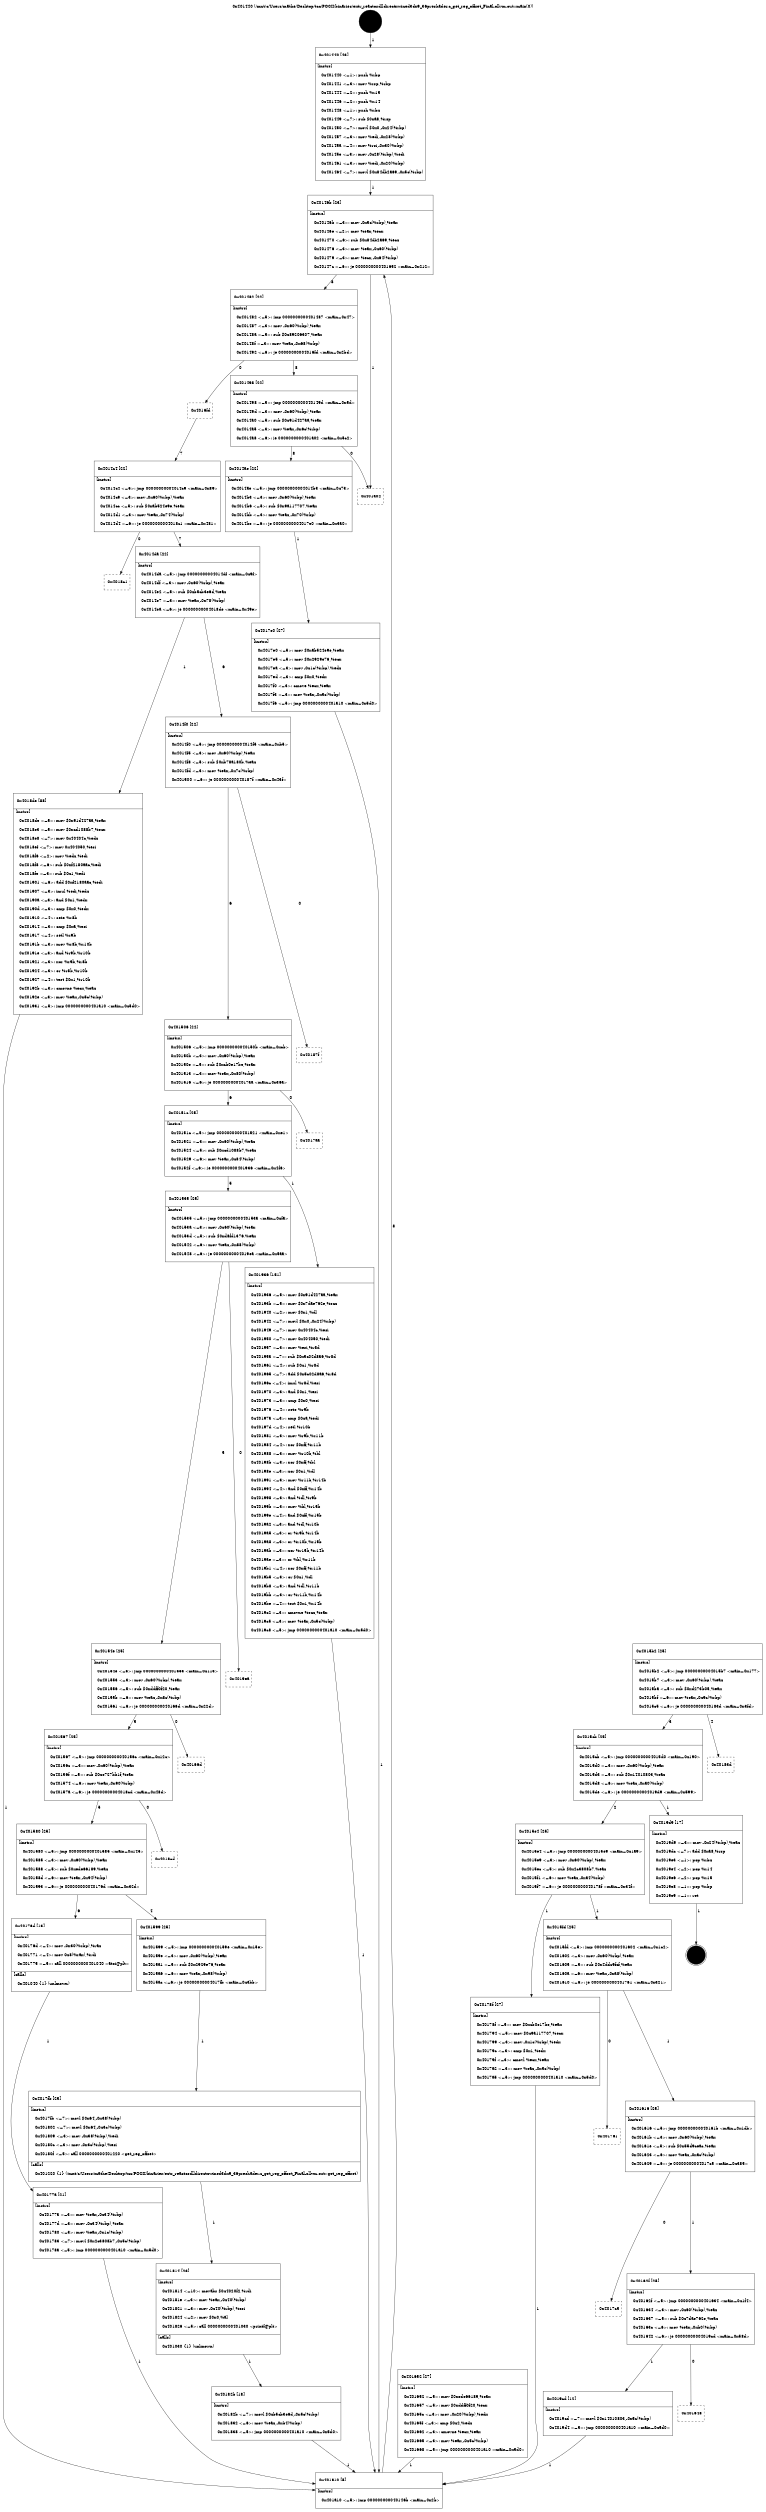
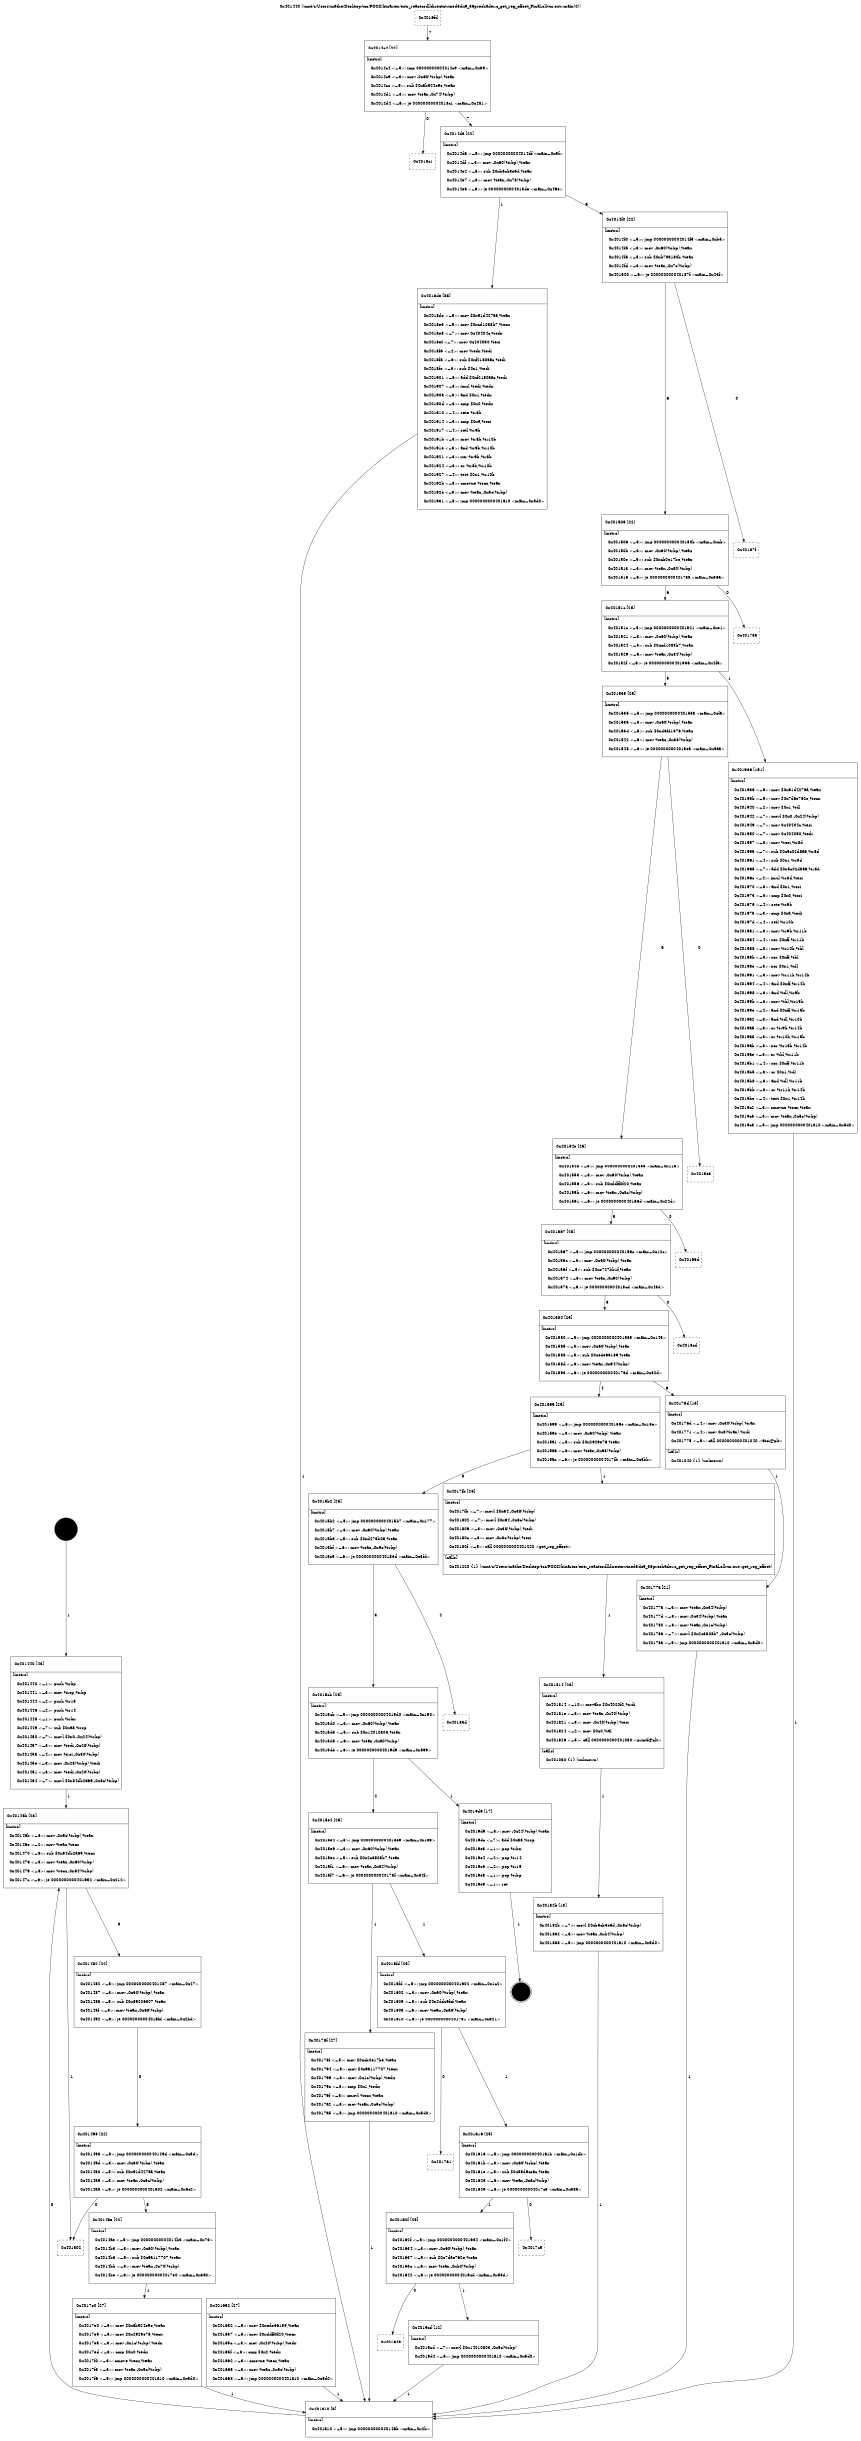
(224, 379) -> none
none -> (477, 1468)
